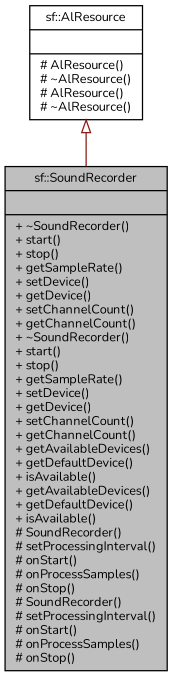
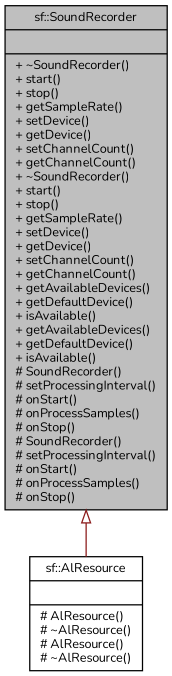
(86, 150) -> (86, 540)
